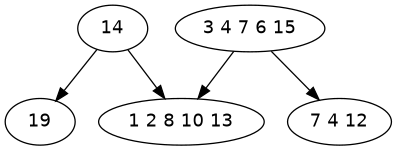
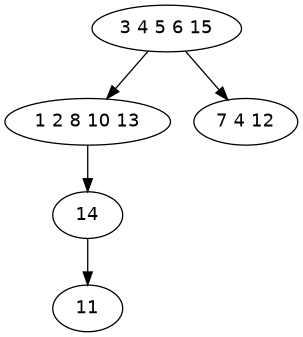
(250, 29) -> (167, 29)
(142, 69) -> (88, 162)
(40, 122) -> (88, 308)
